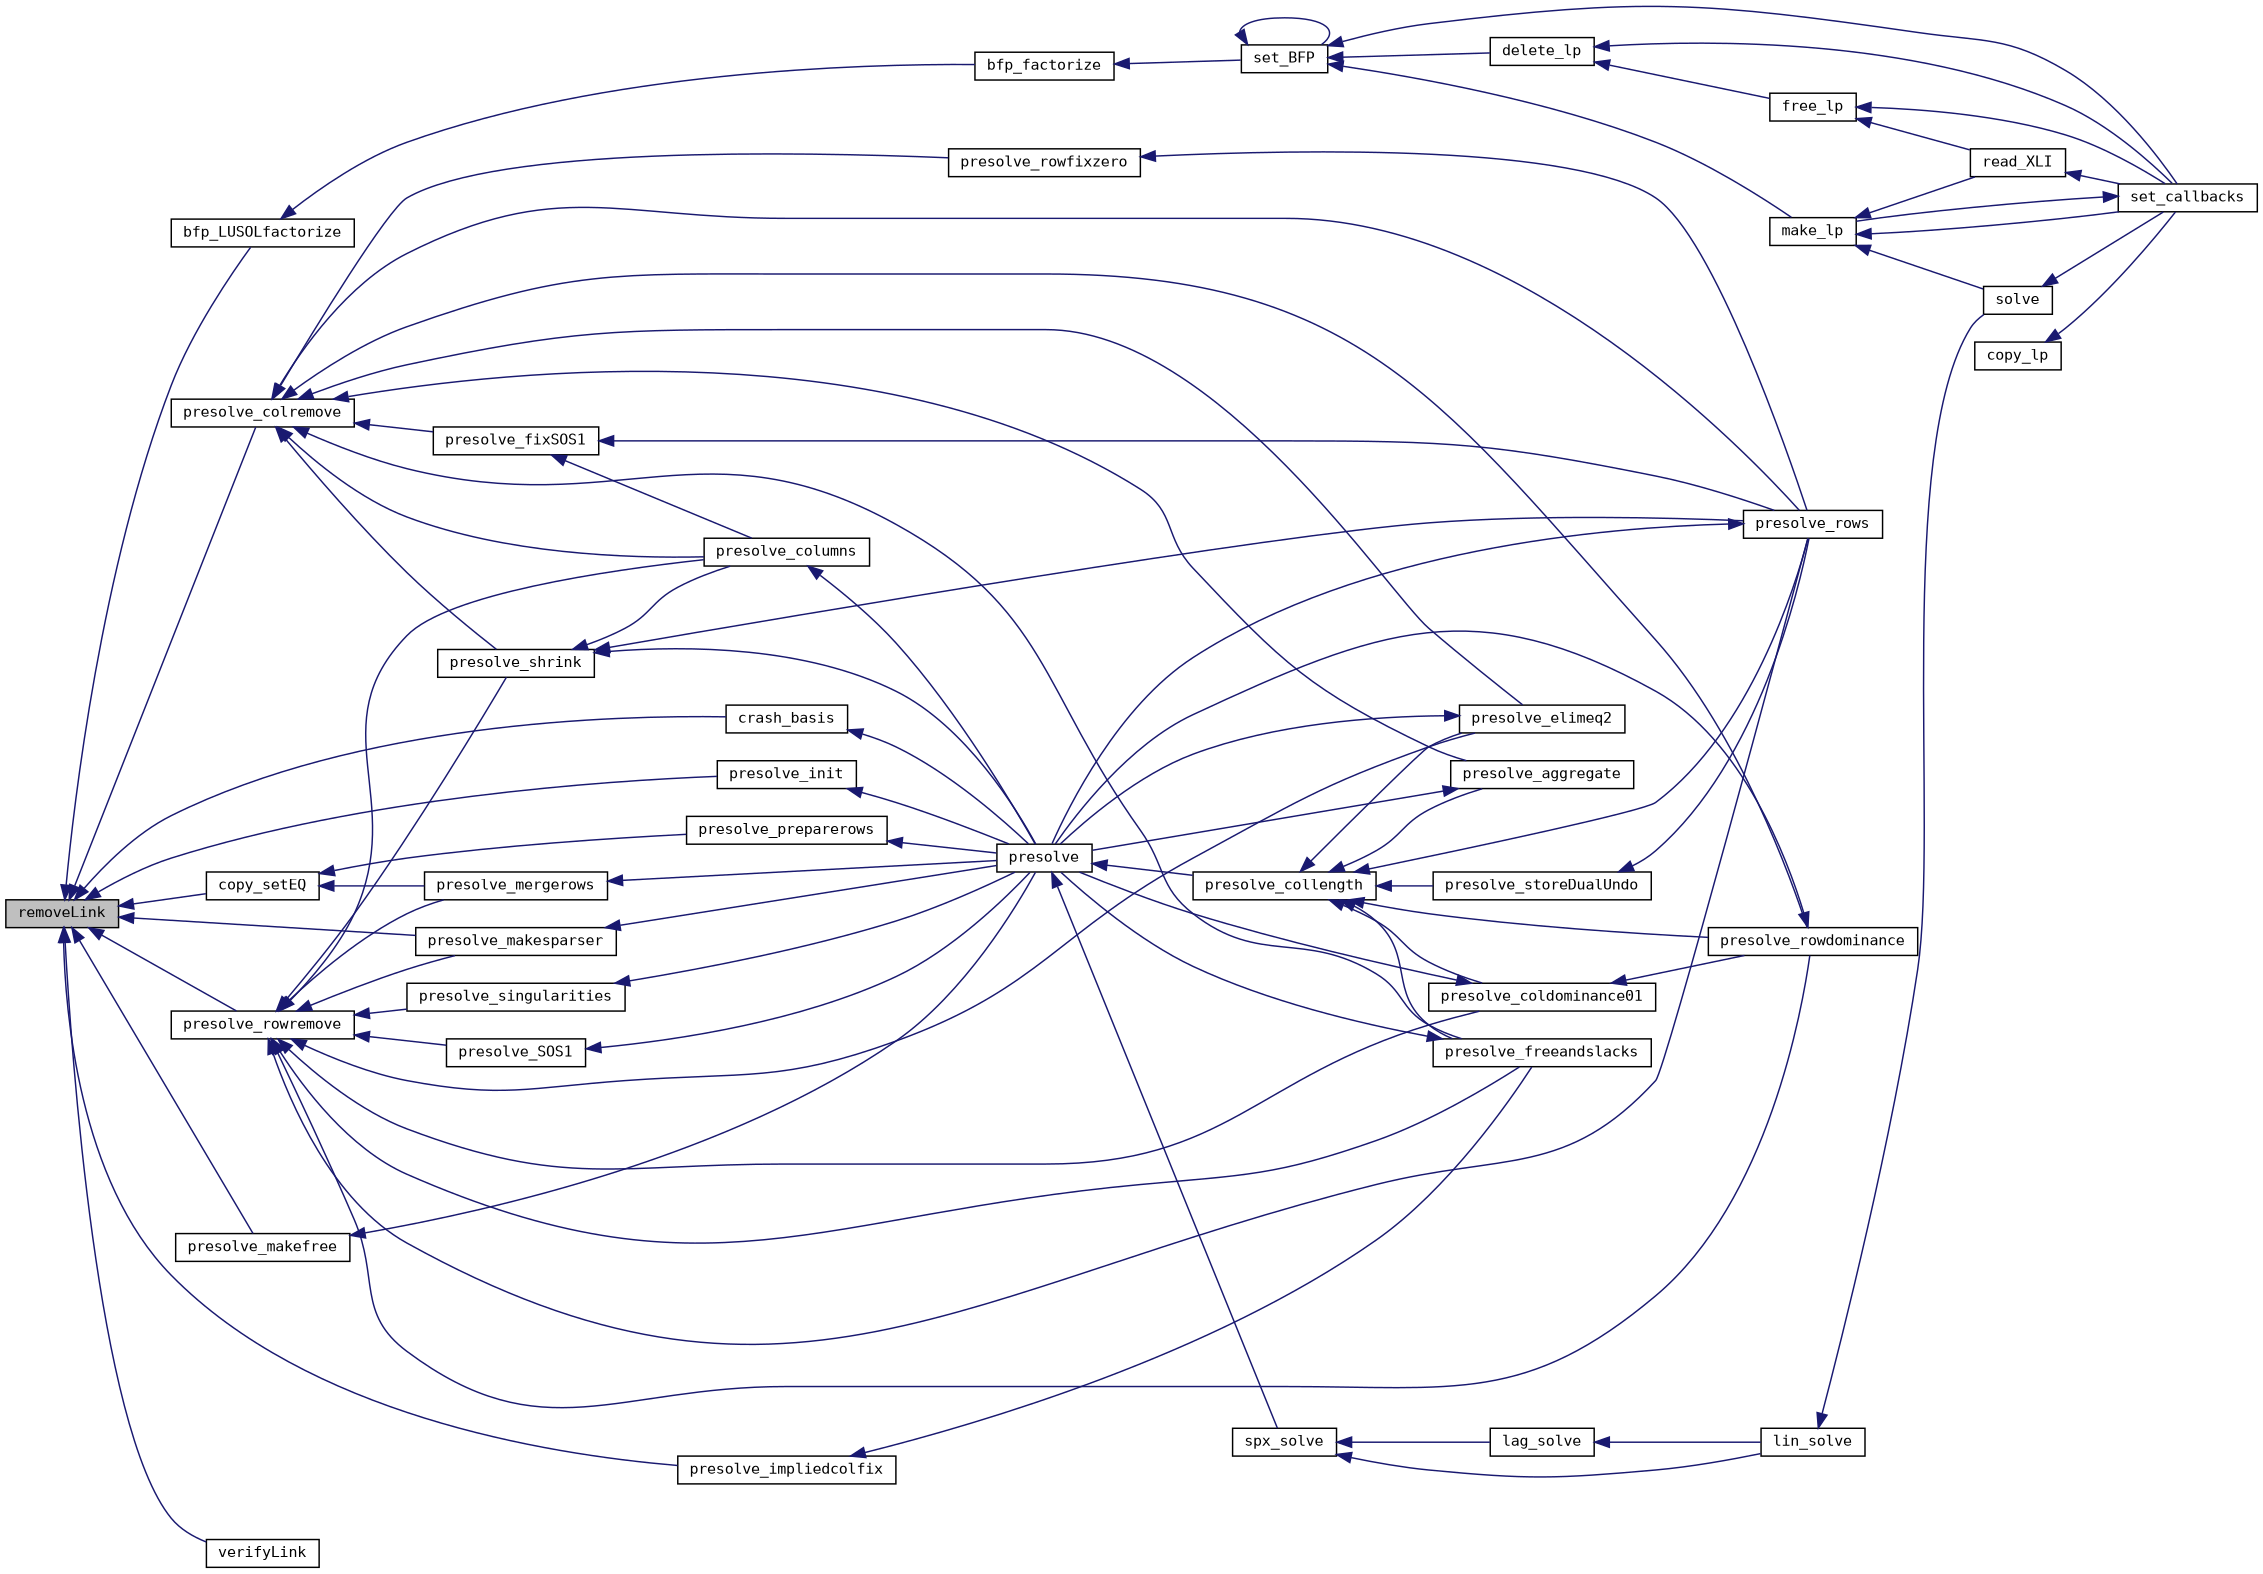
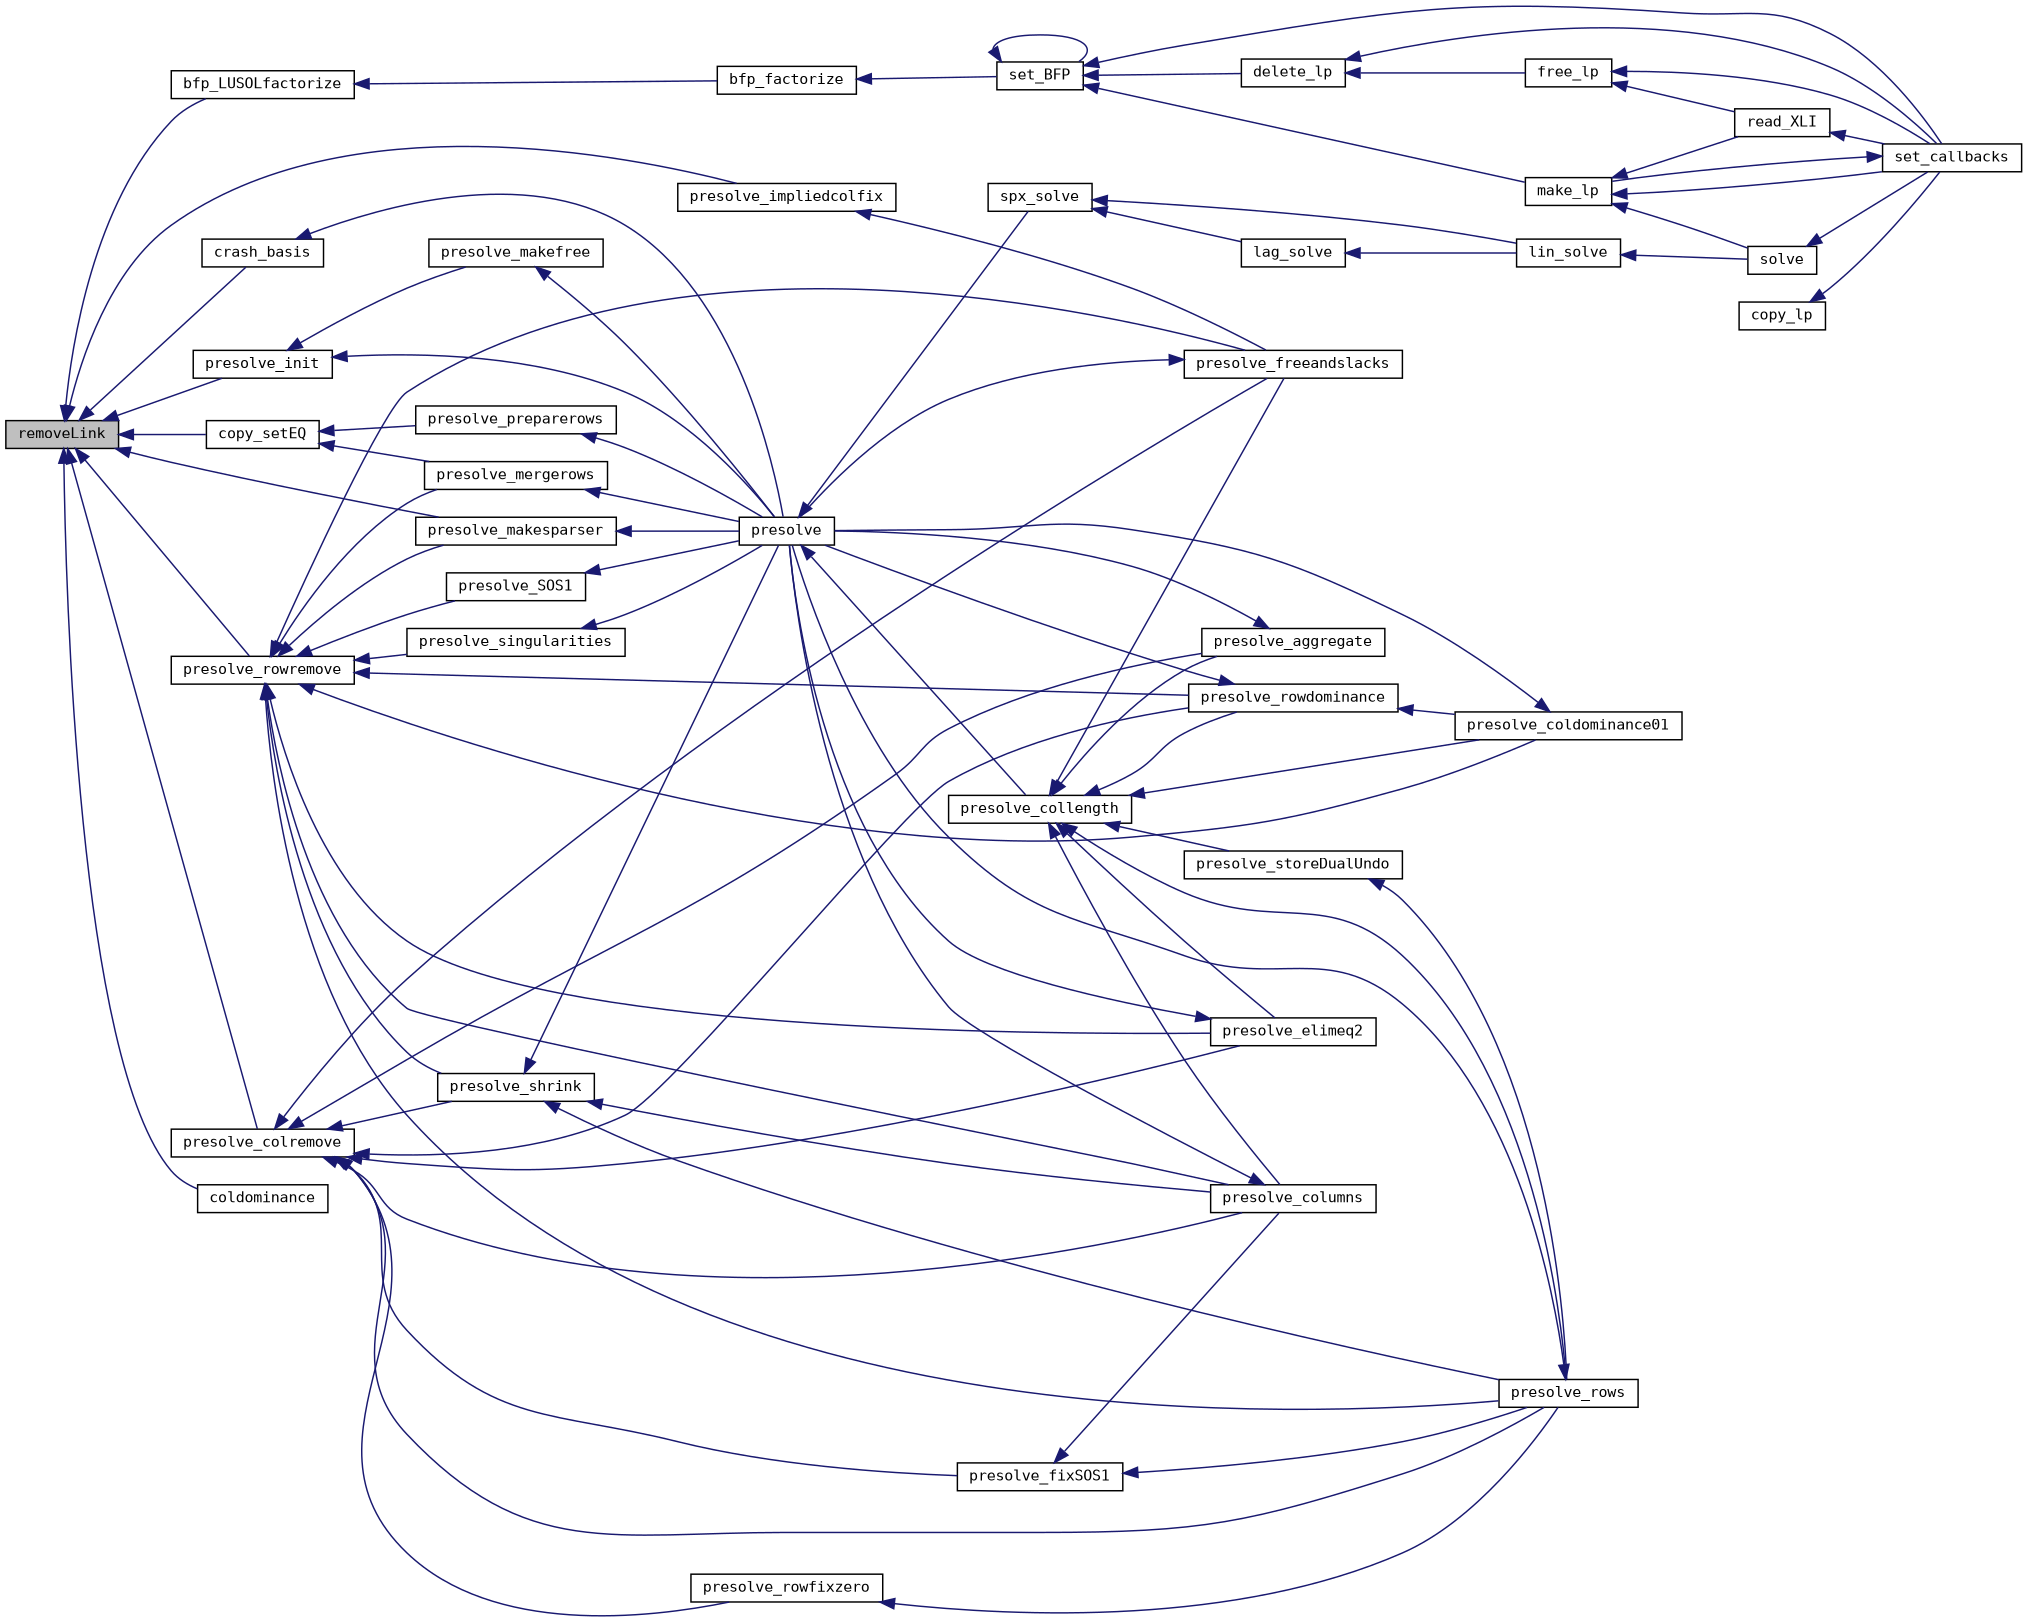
(1679, 969) -> (1434, 712)
none -> (1141, 991)
(166, 1087) -> (381, 300)
(263, 1553) -> (263, 1199)
